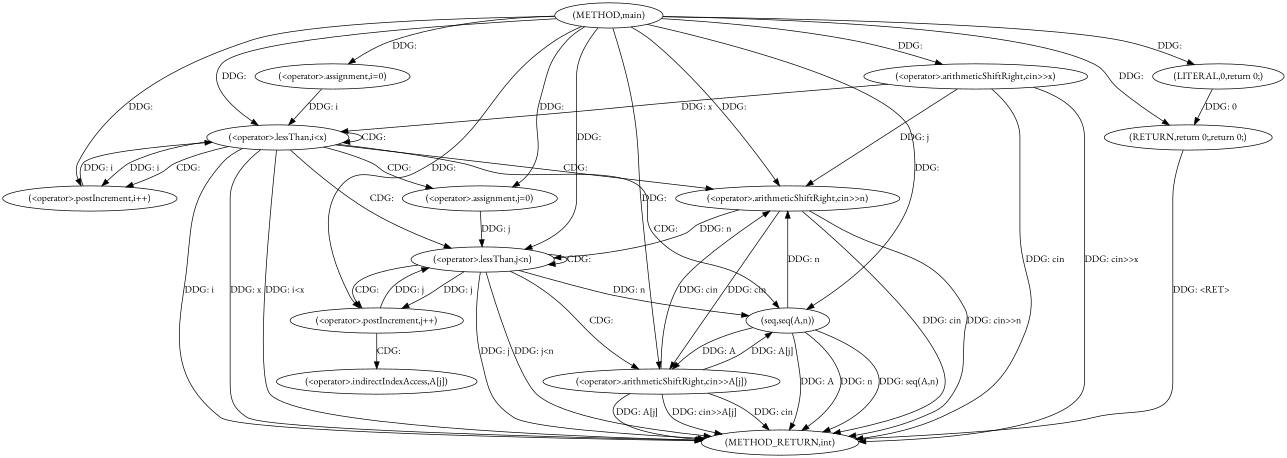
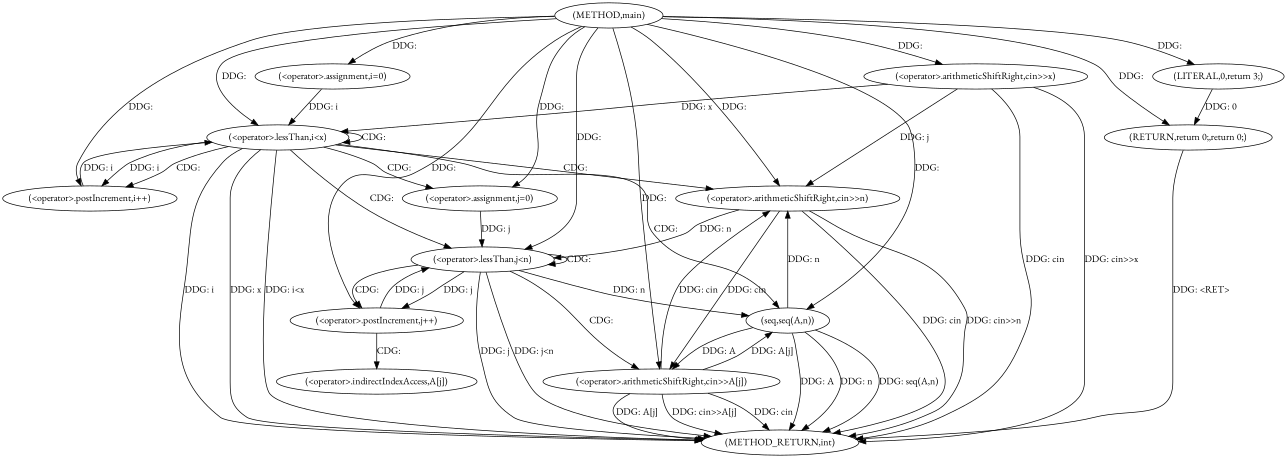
(1218, 76) -> (1218, 76)
